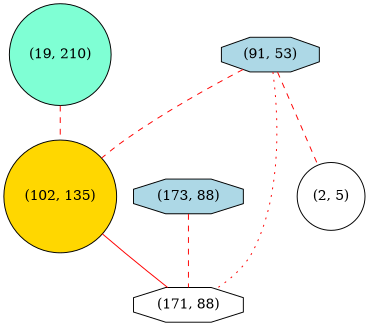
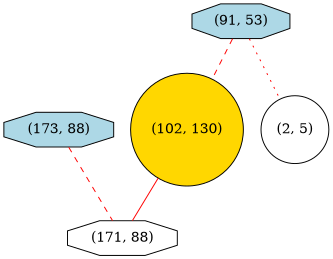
(60, 55) -> none
(298, 119) -> (265, 69)
(272, 190) -> none
(60, 196) -> (187, 130)
